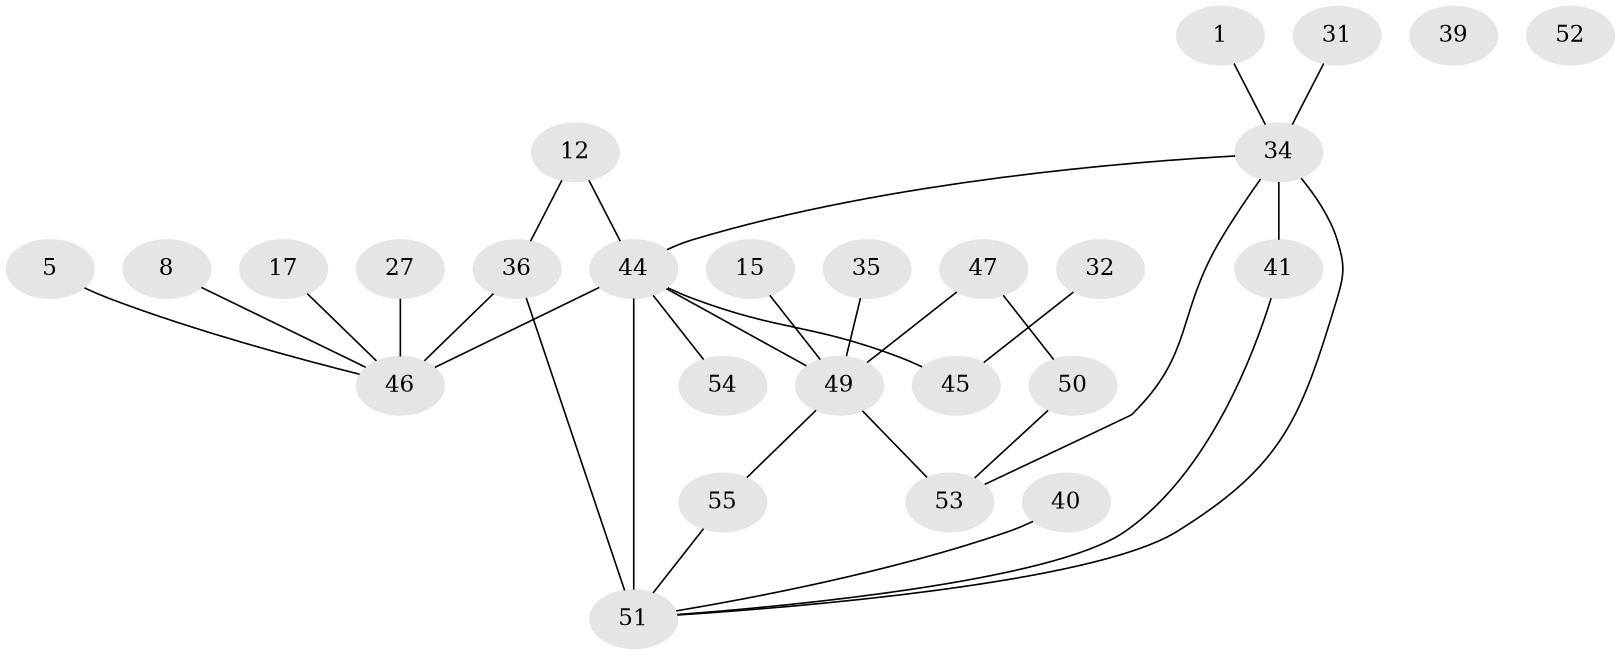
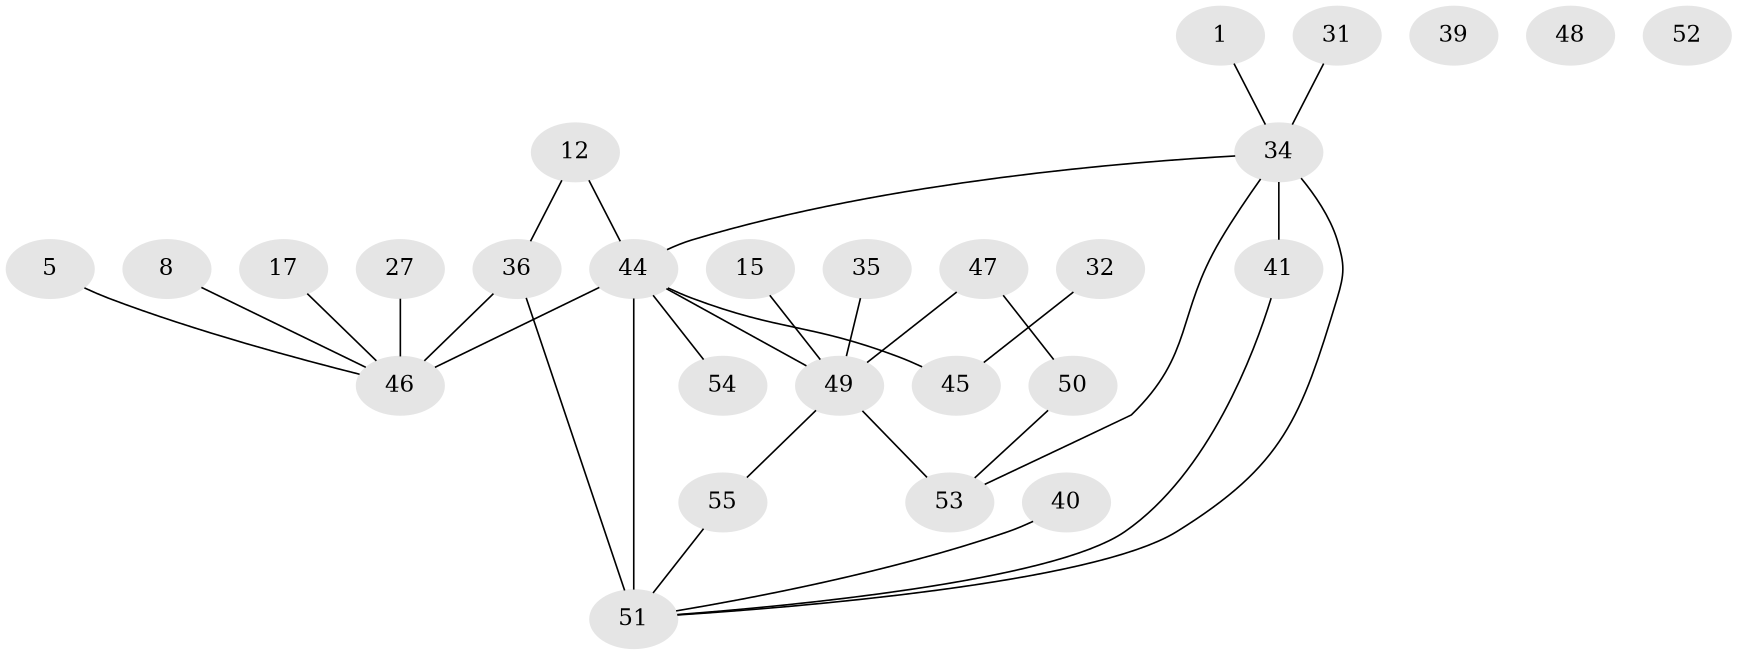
none -> (1571, 36)
